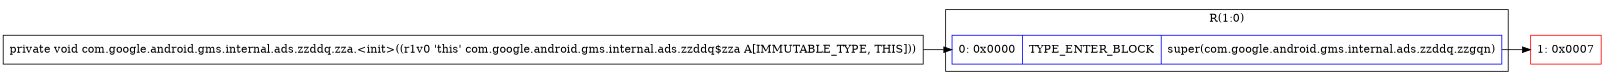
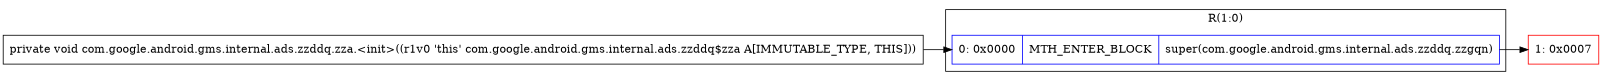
(1092, 49) -> (1091, 49)
